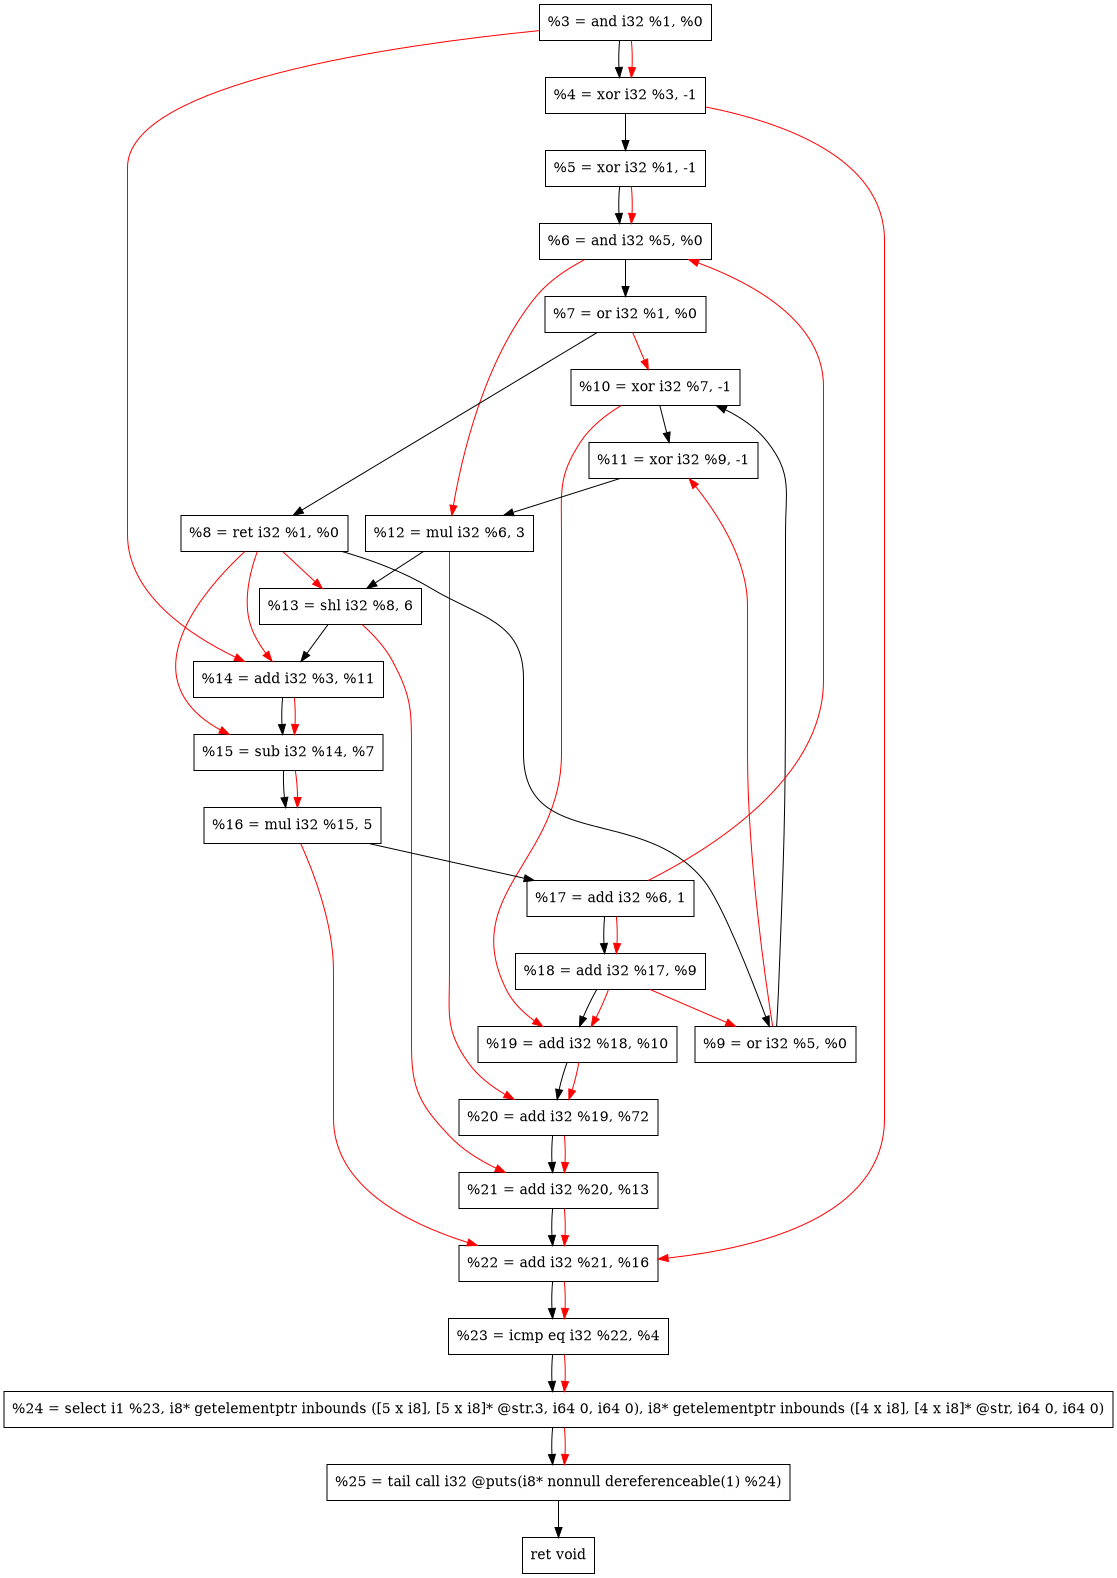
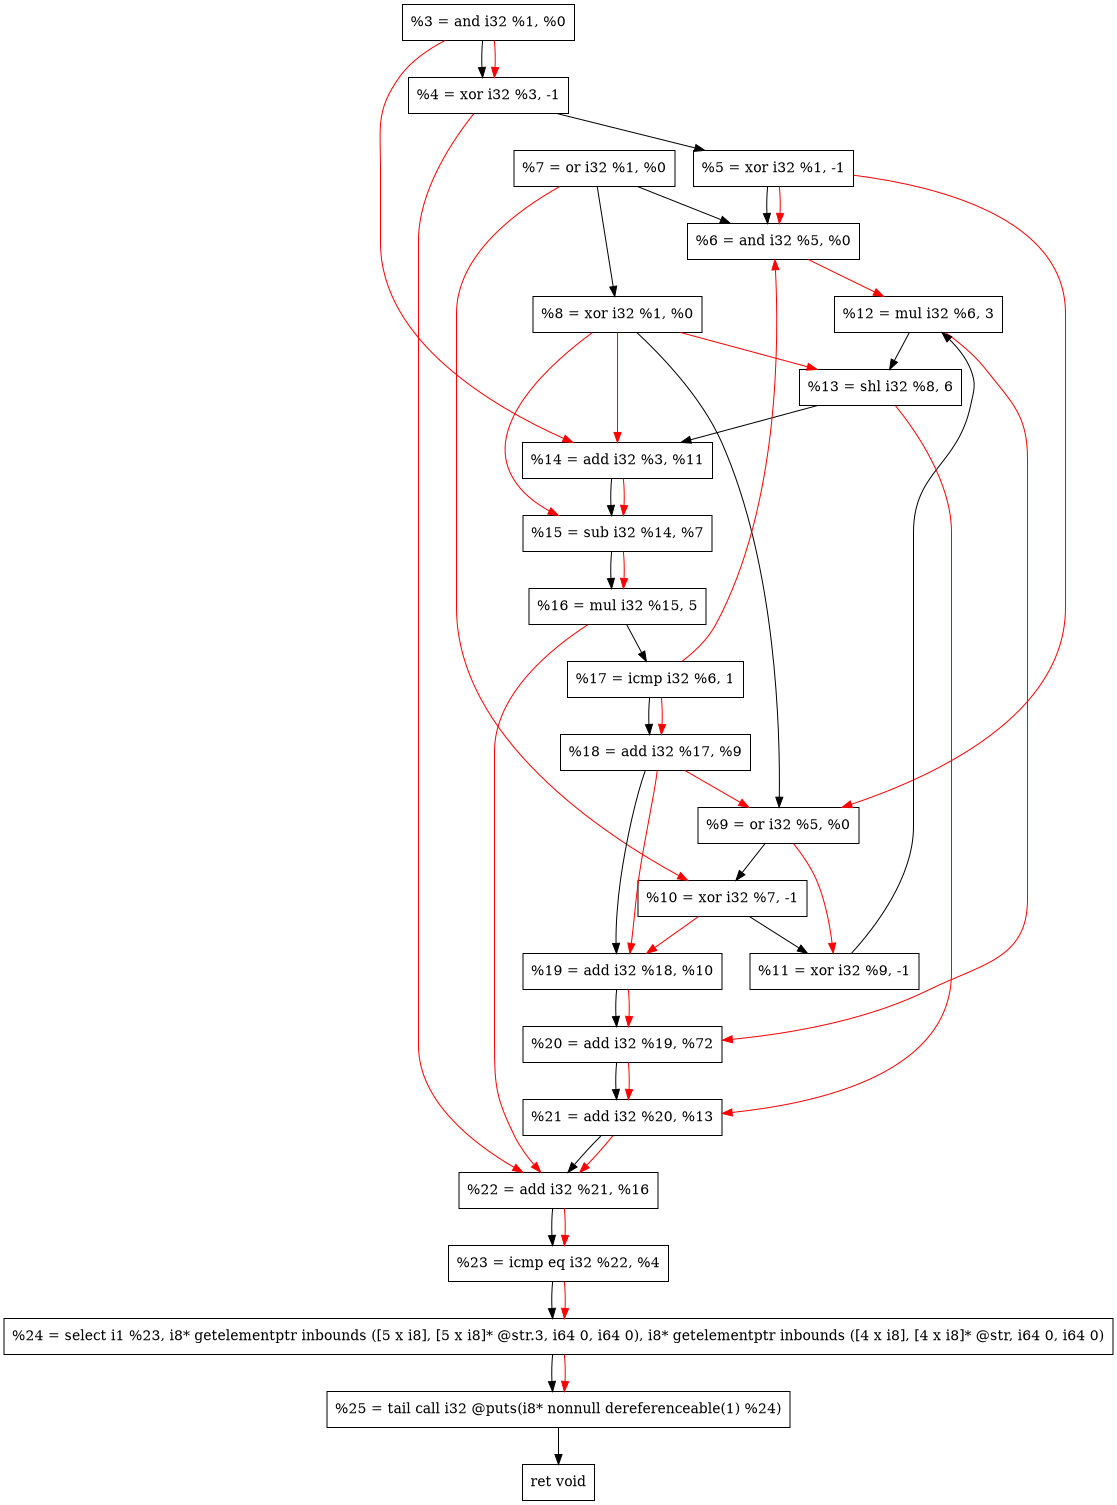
(626, 273) -> (679, 203)
none -> (1066, 478)
(264, 534) -> (618, 314)
(610, 898) -> (656, 680)
